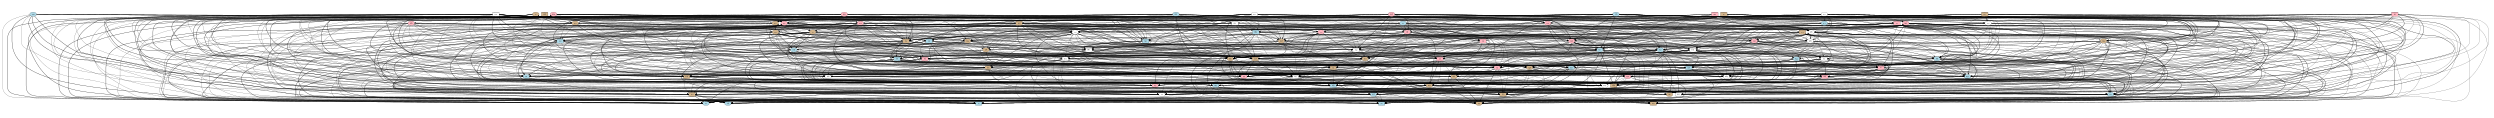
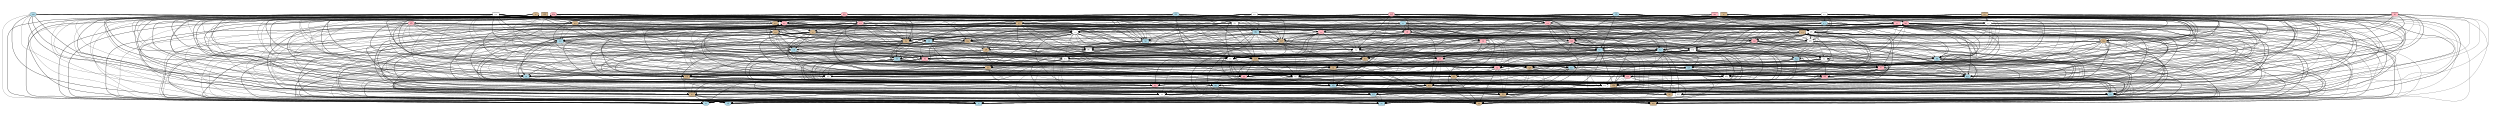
(1230, 59) -> (1230, 59)
